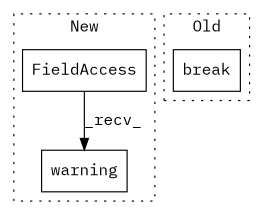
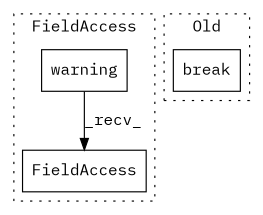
(84, 27) -> (84, 27)
(84, 115) -> (84, 115)
